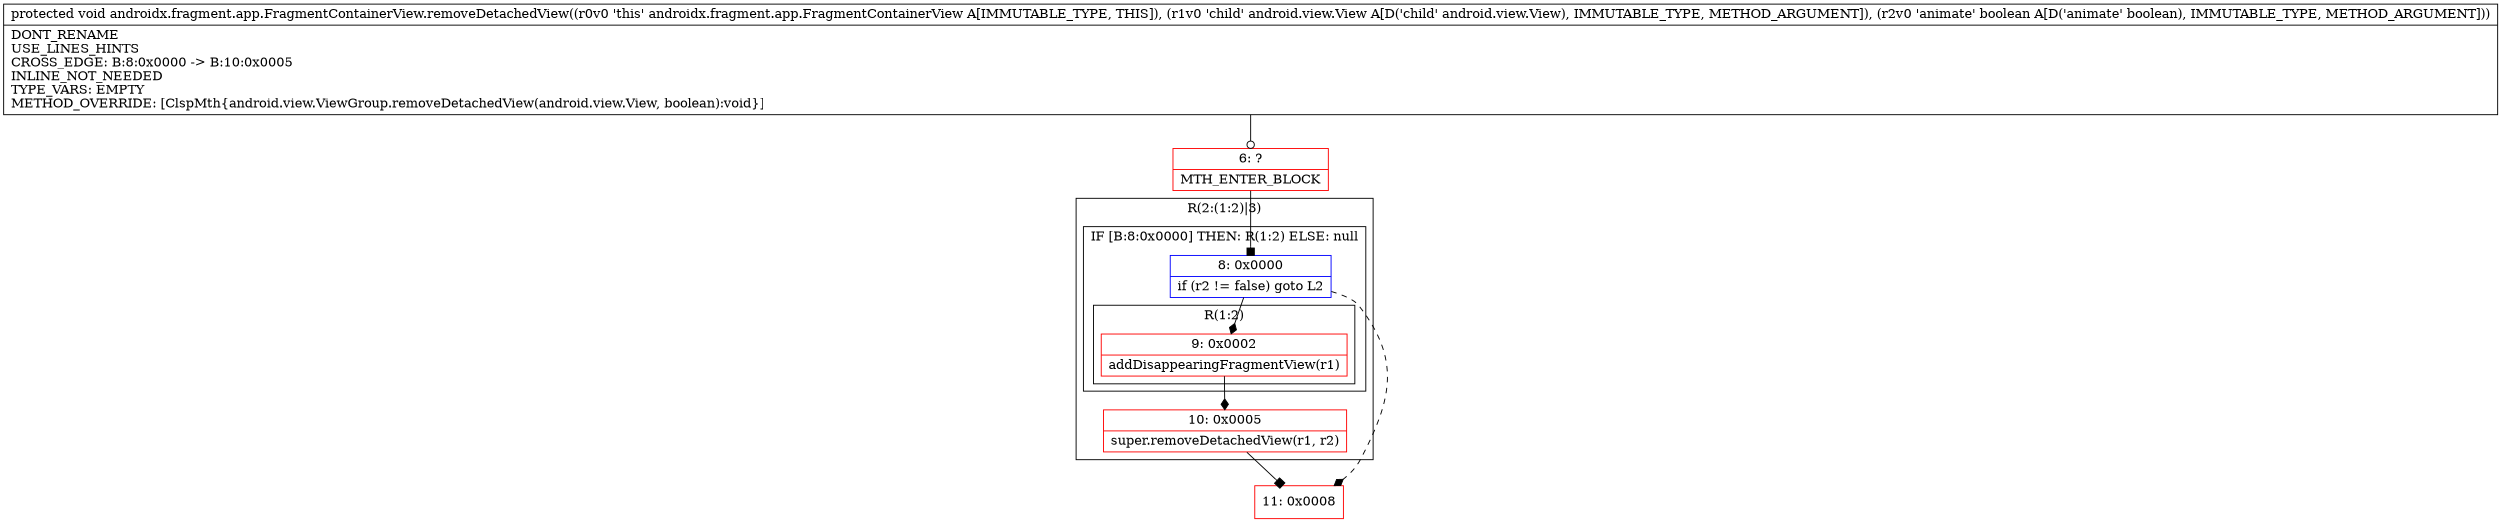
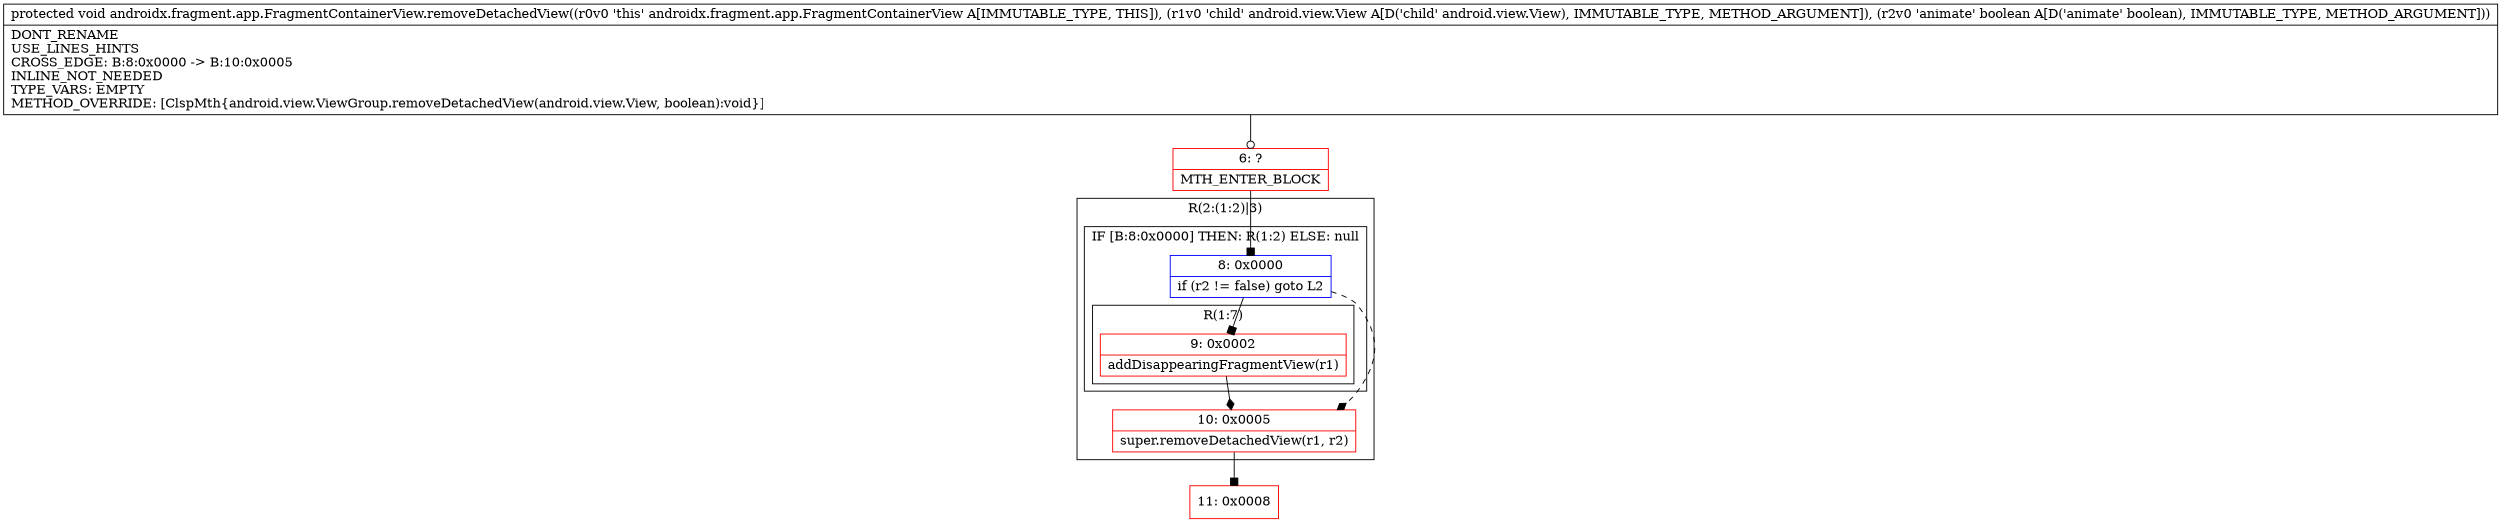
(1239, 311) -> (1239, 311)
(1224, 316) -> (1223, 316)
(1387, 379) -> (1360, 309)
